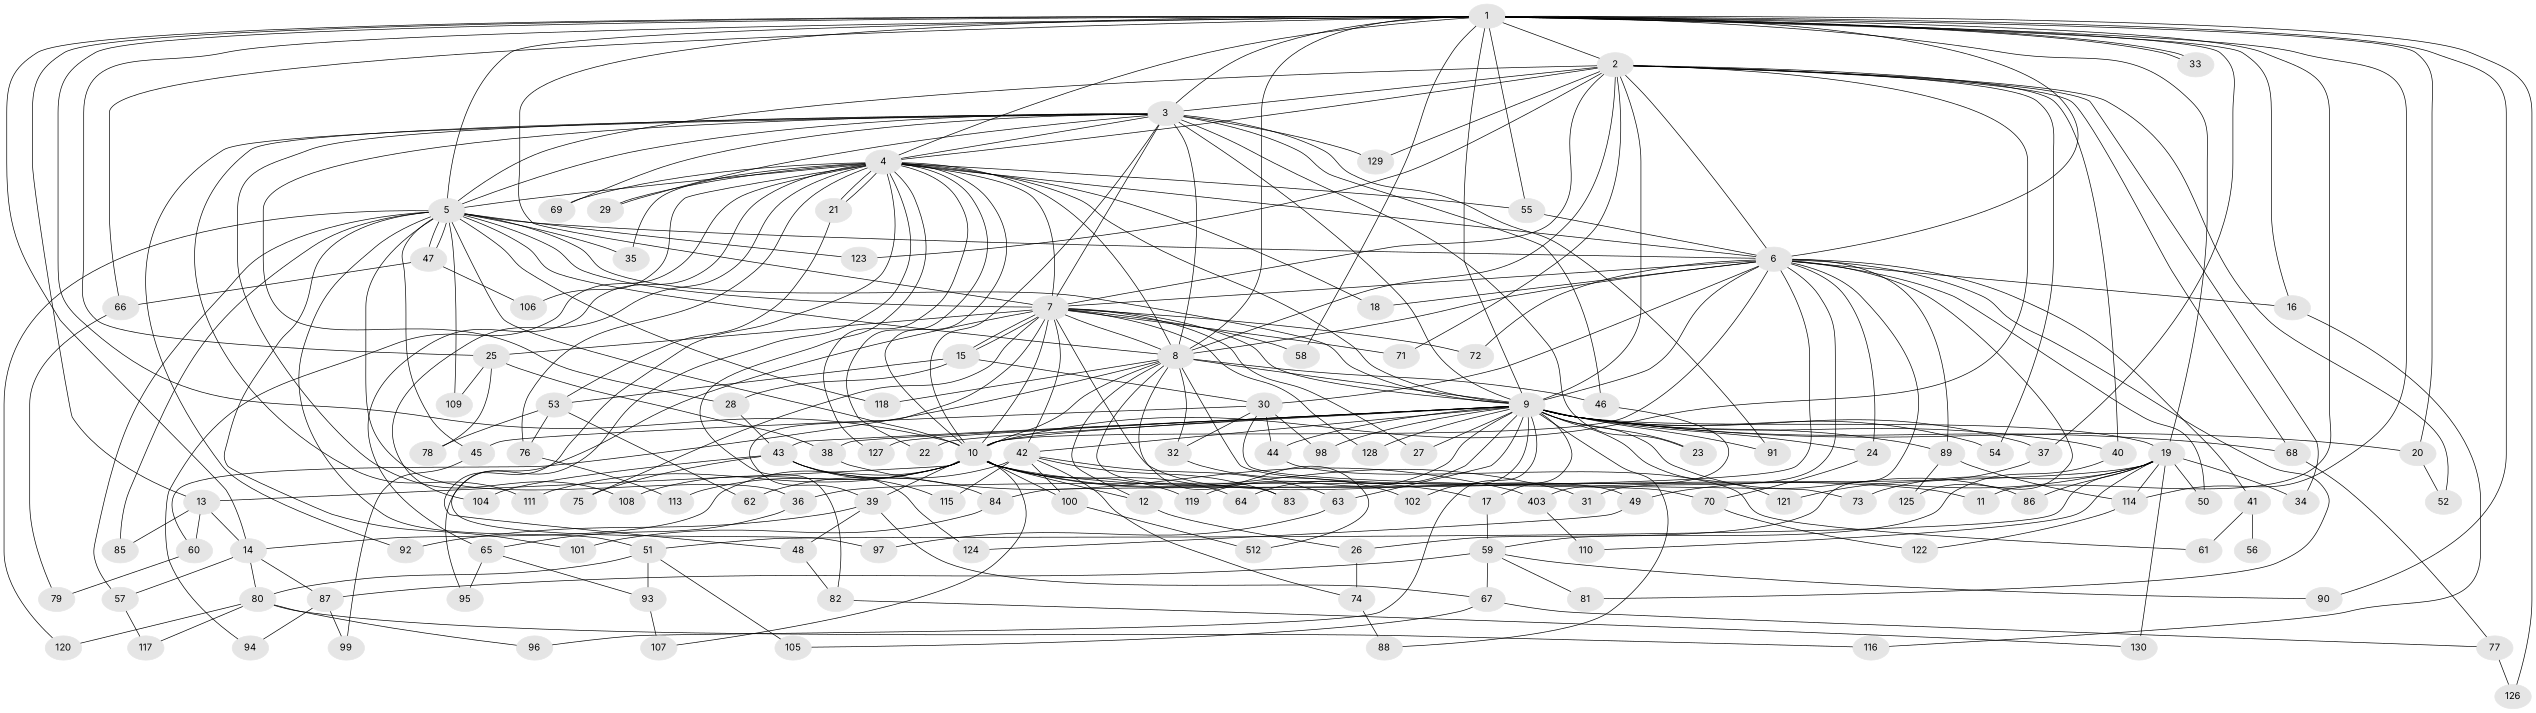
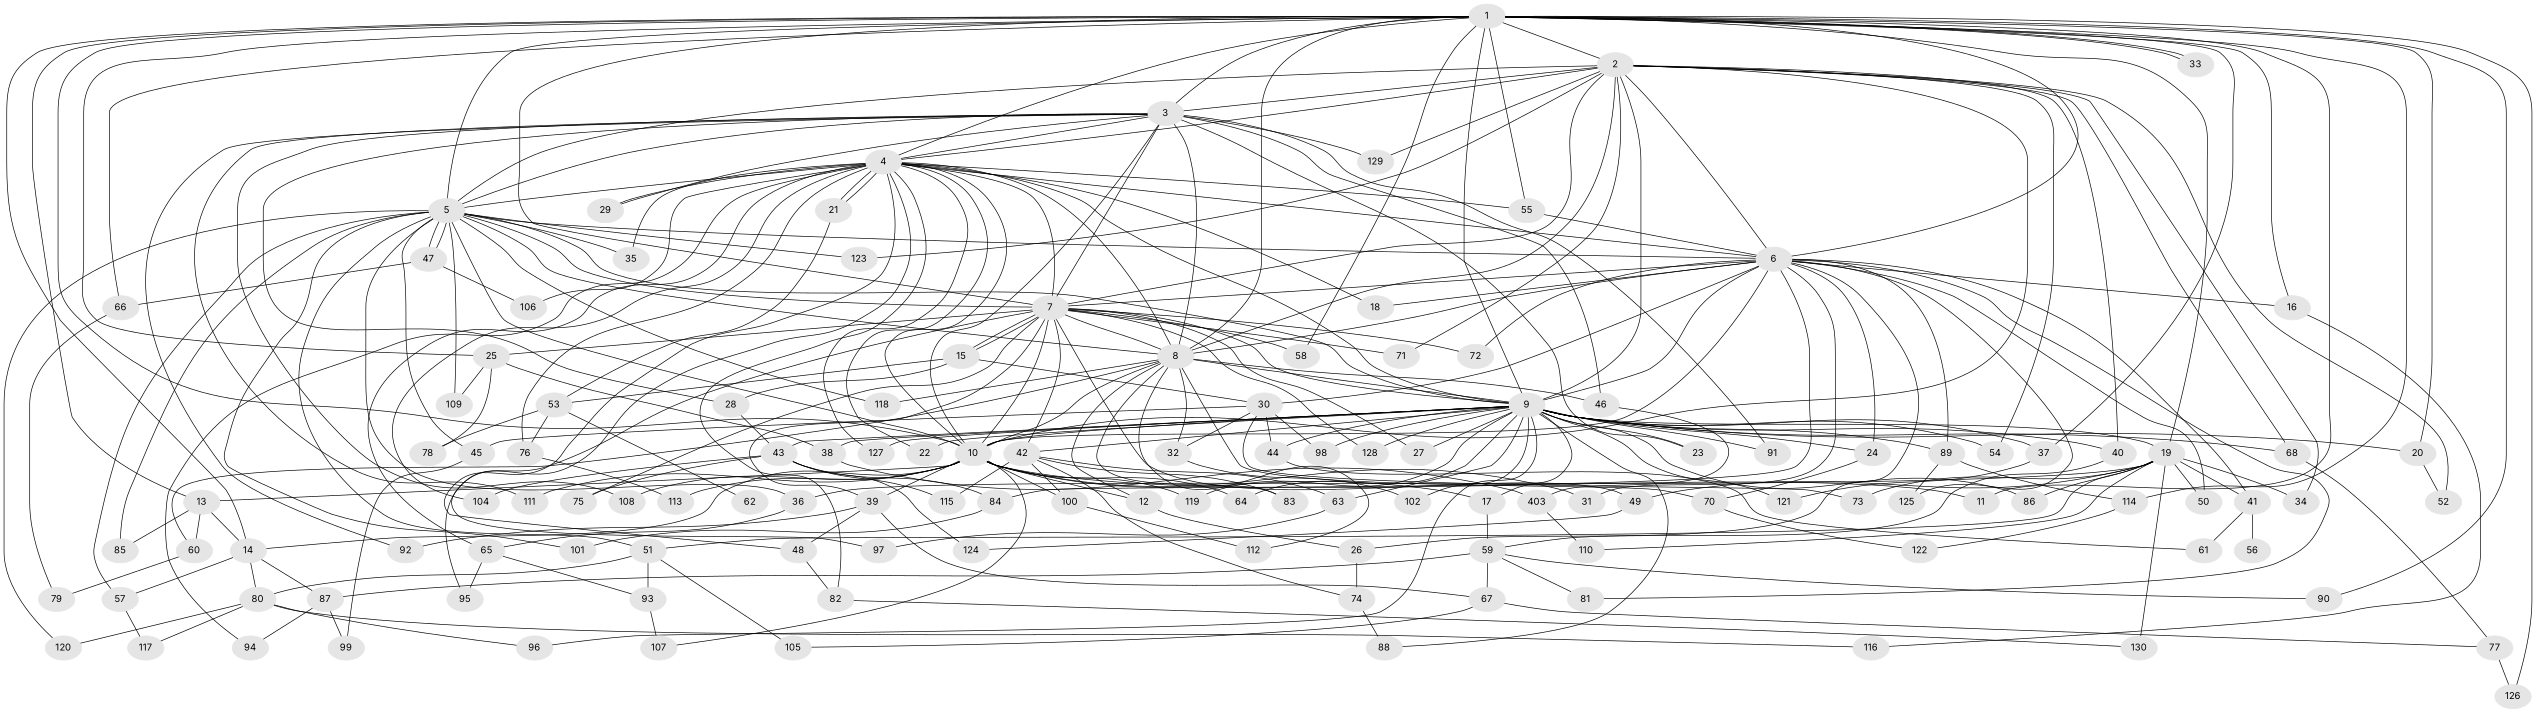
(557, 211) -> none
(1346, 245) -> none
(942, 476) -> none
(2148, 478) -> (2210, 478)
(1253, 551) -> (1253, 551)
